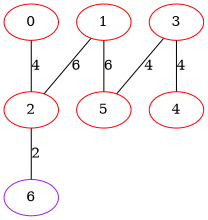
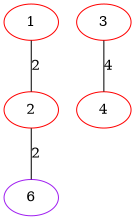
(31, 22) -> none
(77, 66) -> (36, 66)
(104, 110) -> none
